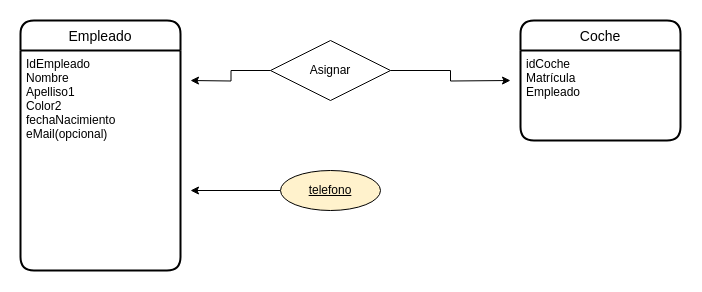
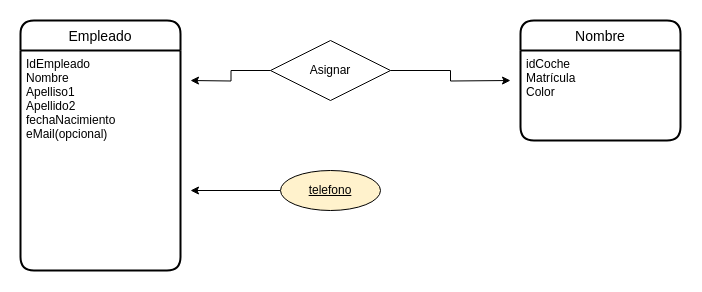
(600, 36) -> (600, 36)
(58, 64) -> (58, 64)
(548, 64) -> (548, 64)
